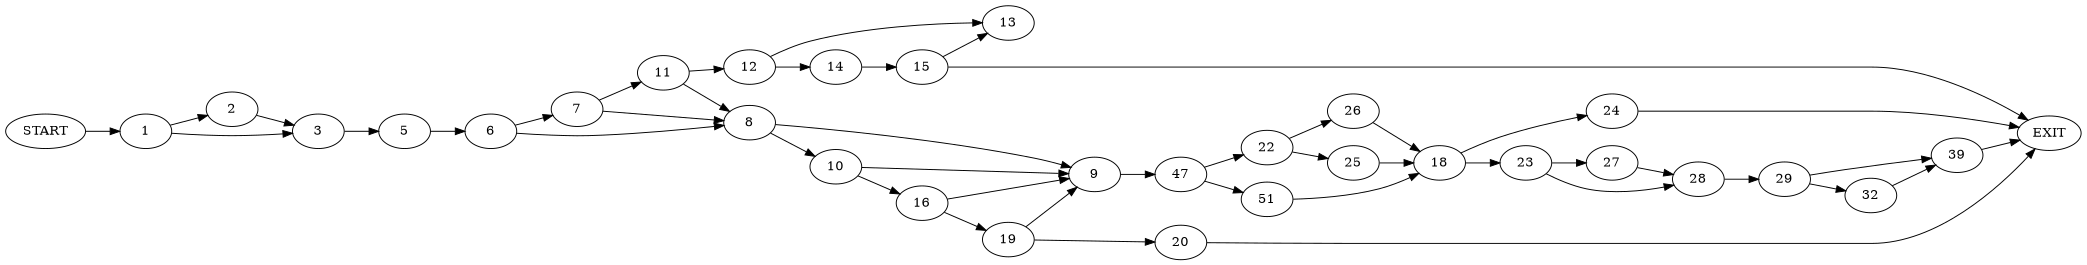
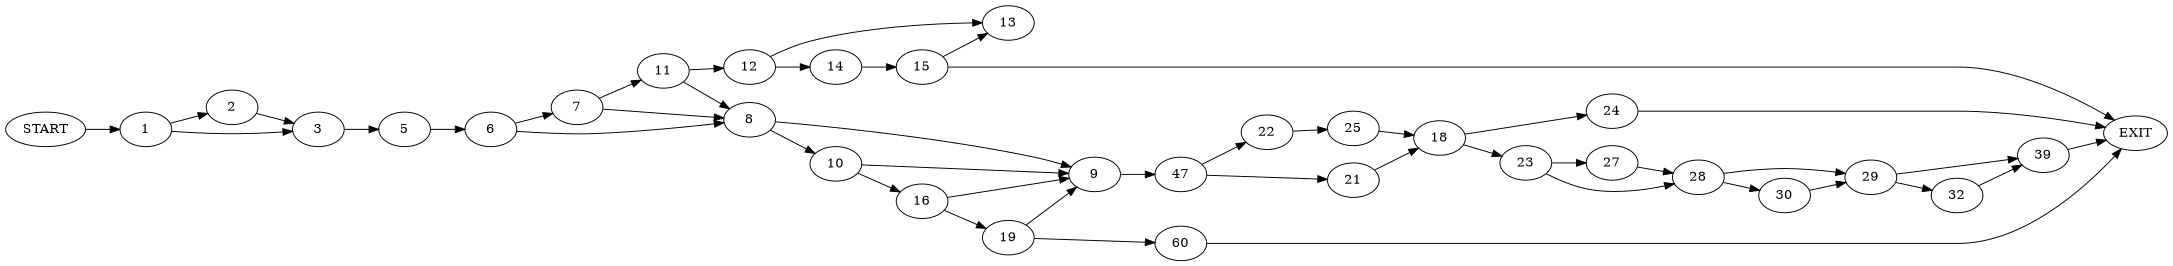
(1353, 111) -> none
none -> (1785, 196)
(1267, 199) -> (1353, 180)
(1181, 242) -> (1181, 243)
